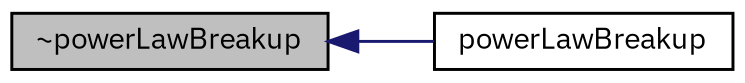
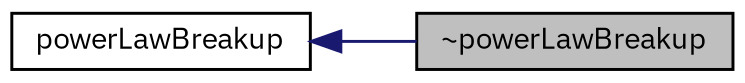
(396, 41) -> (379, 41)
